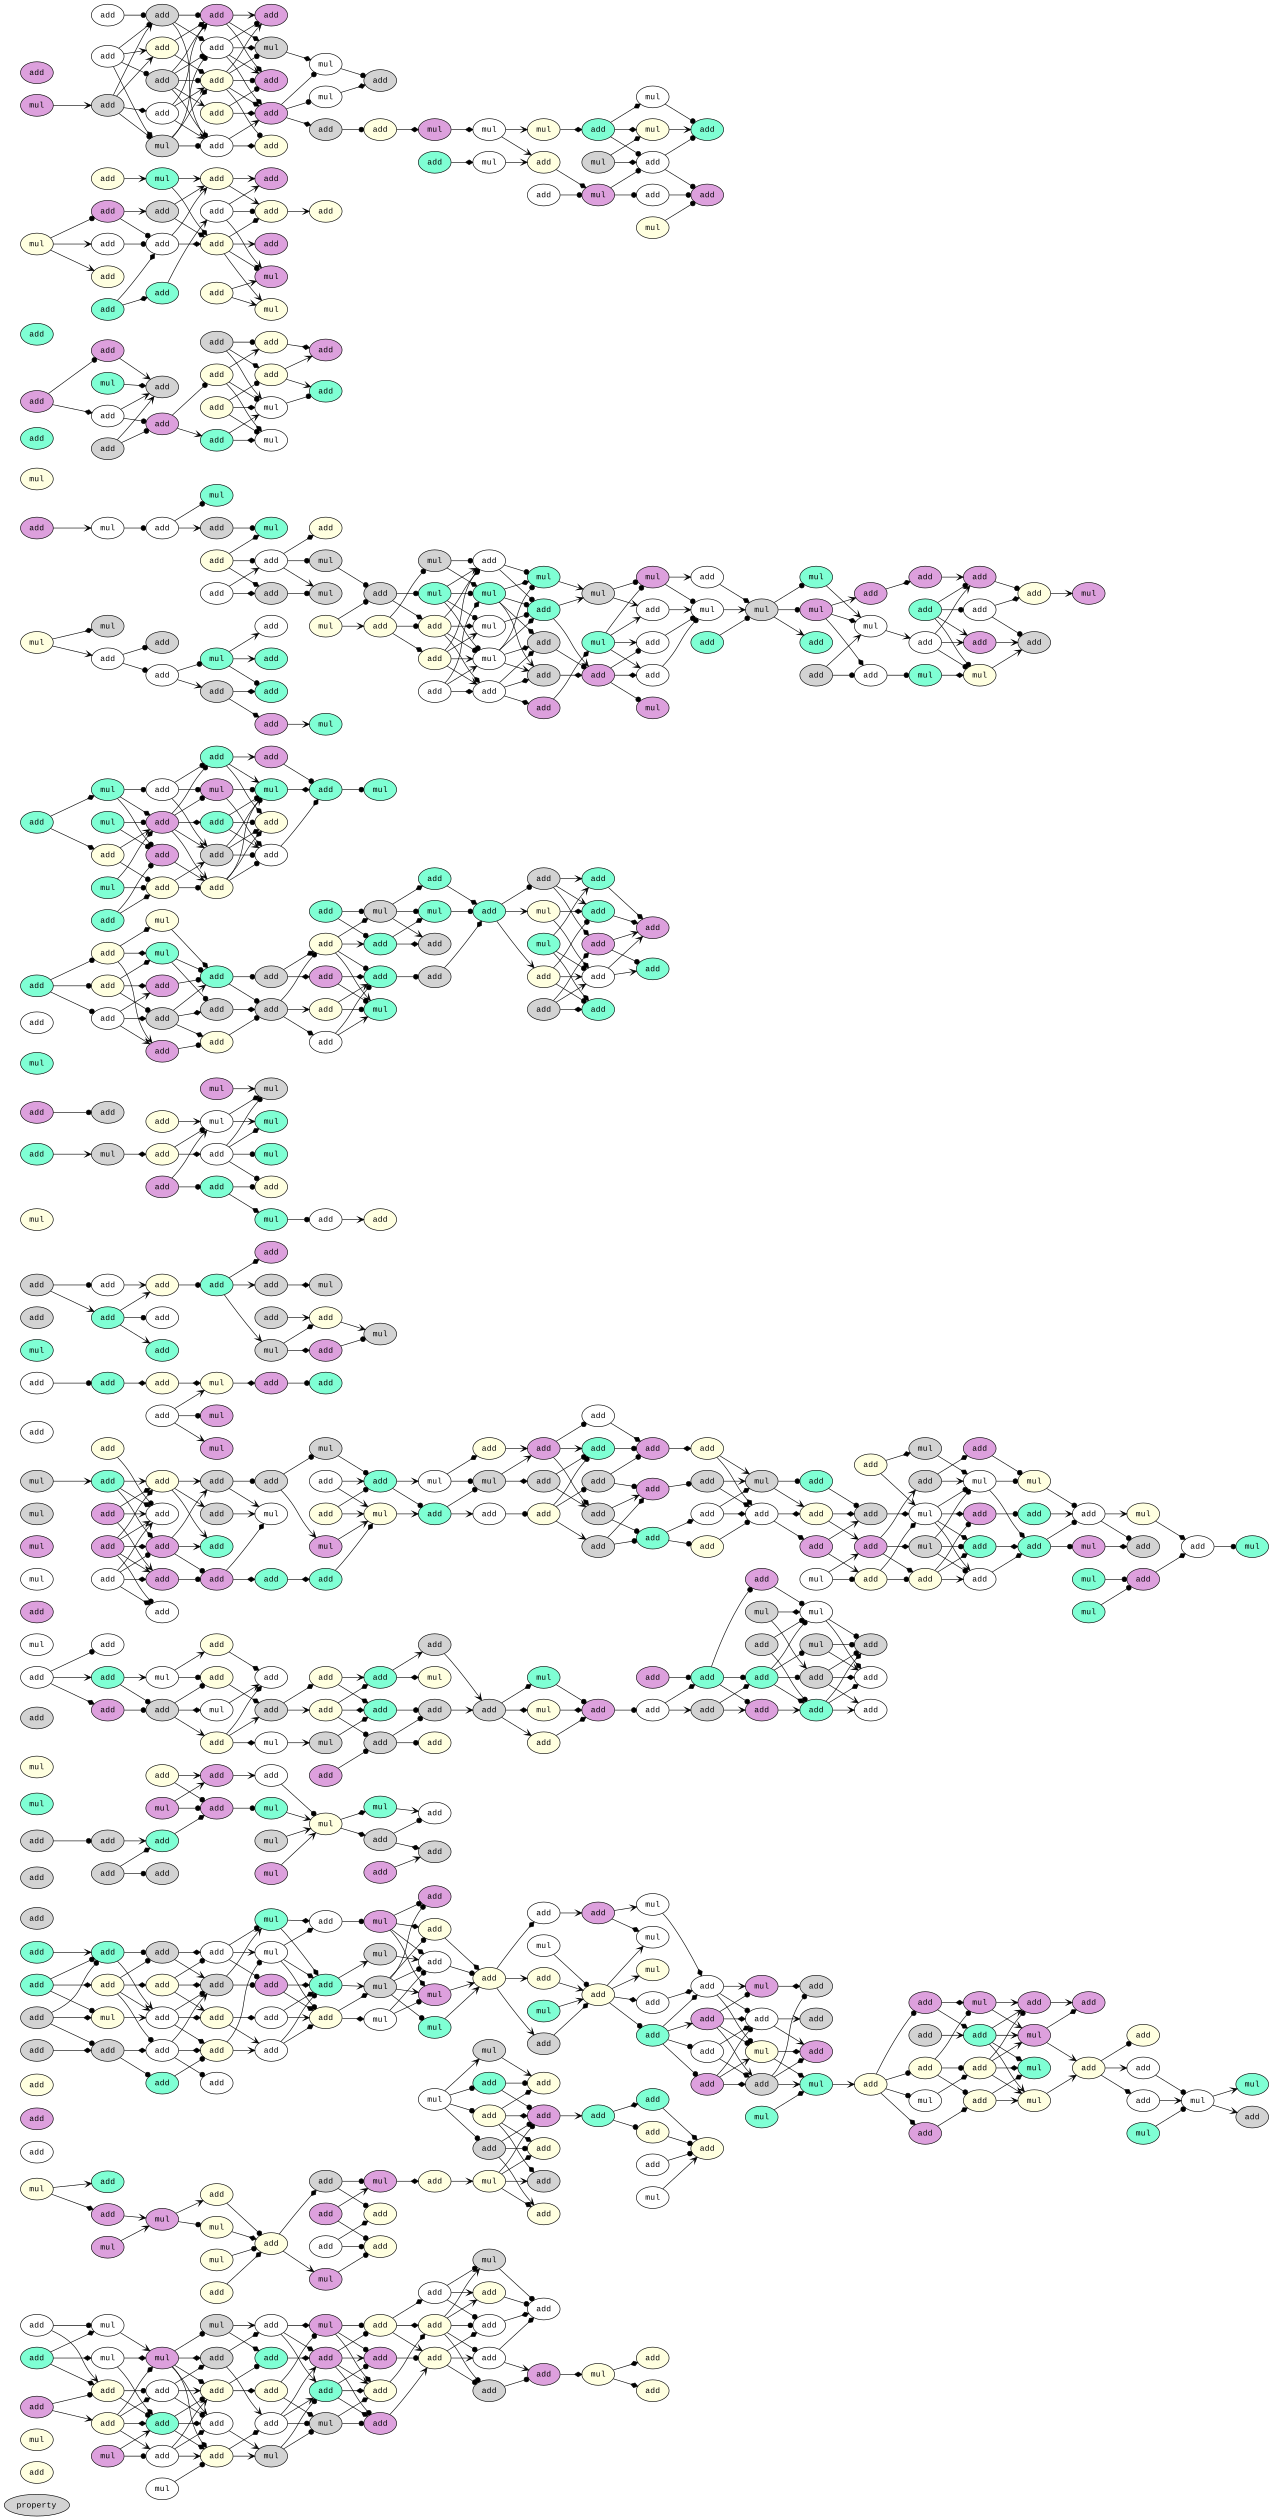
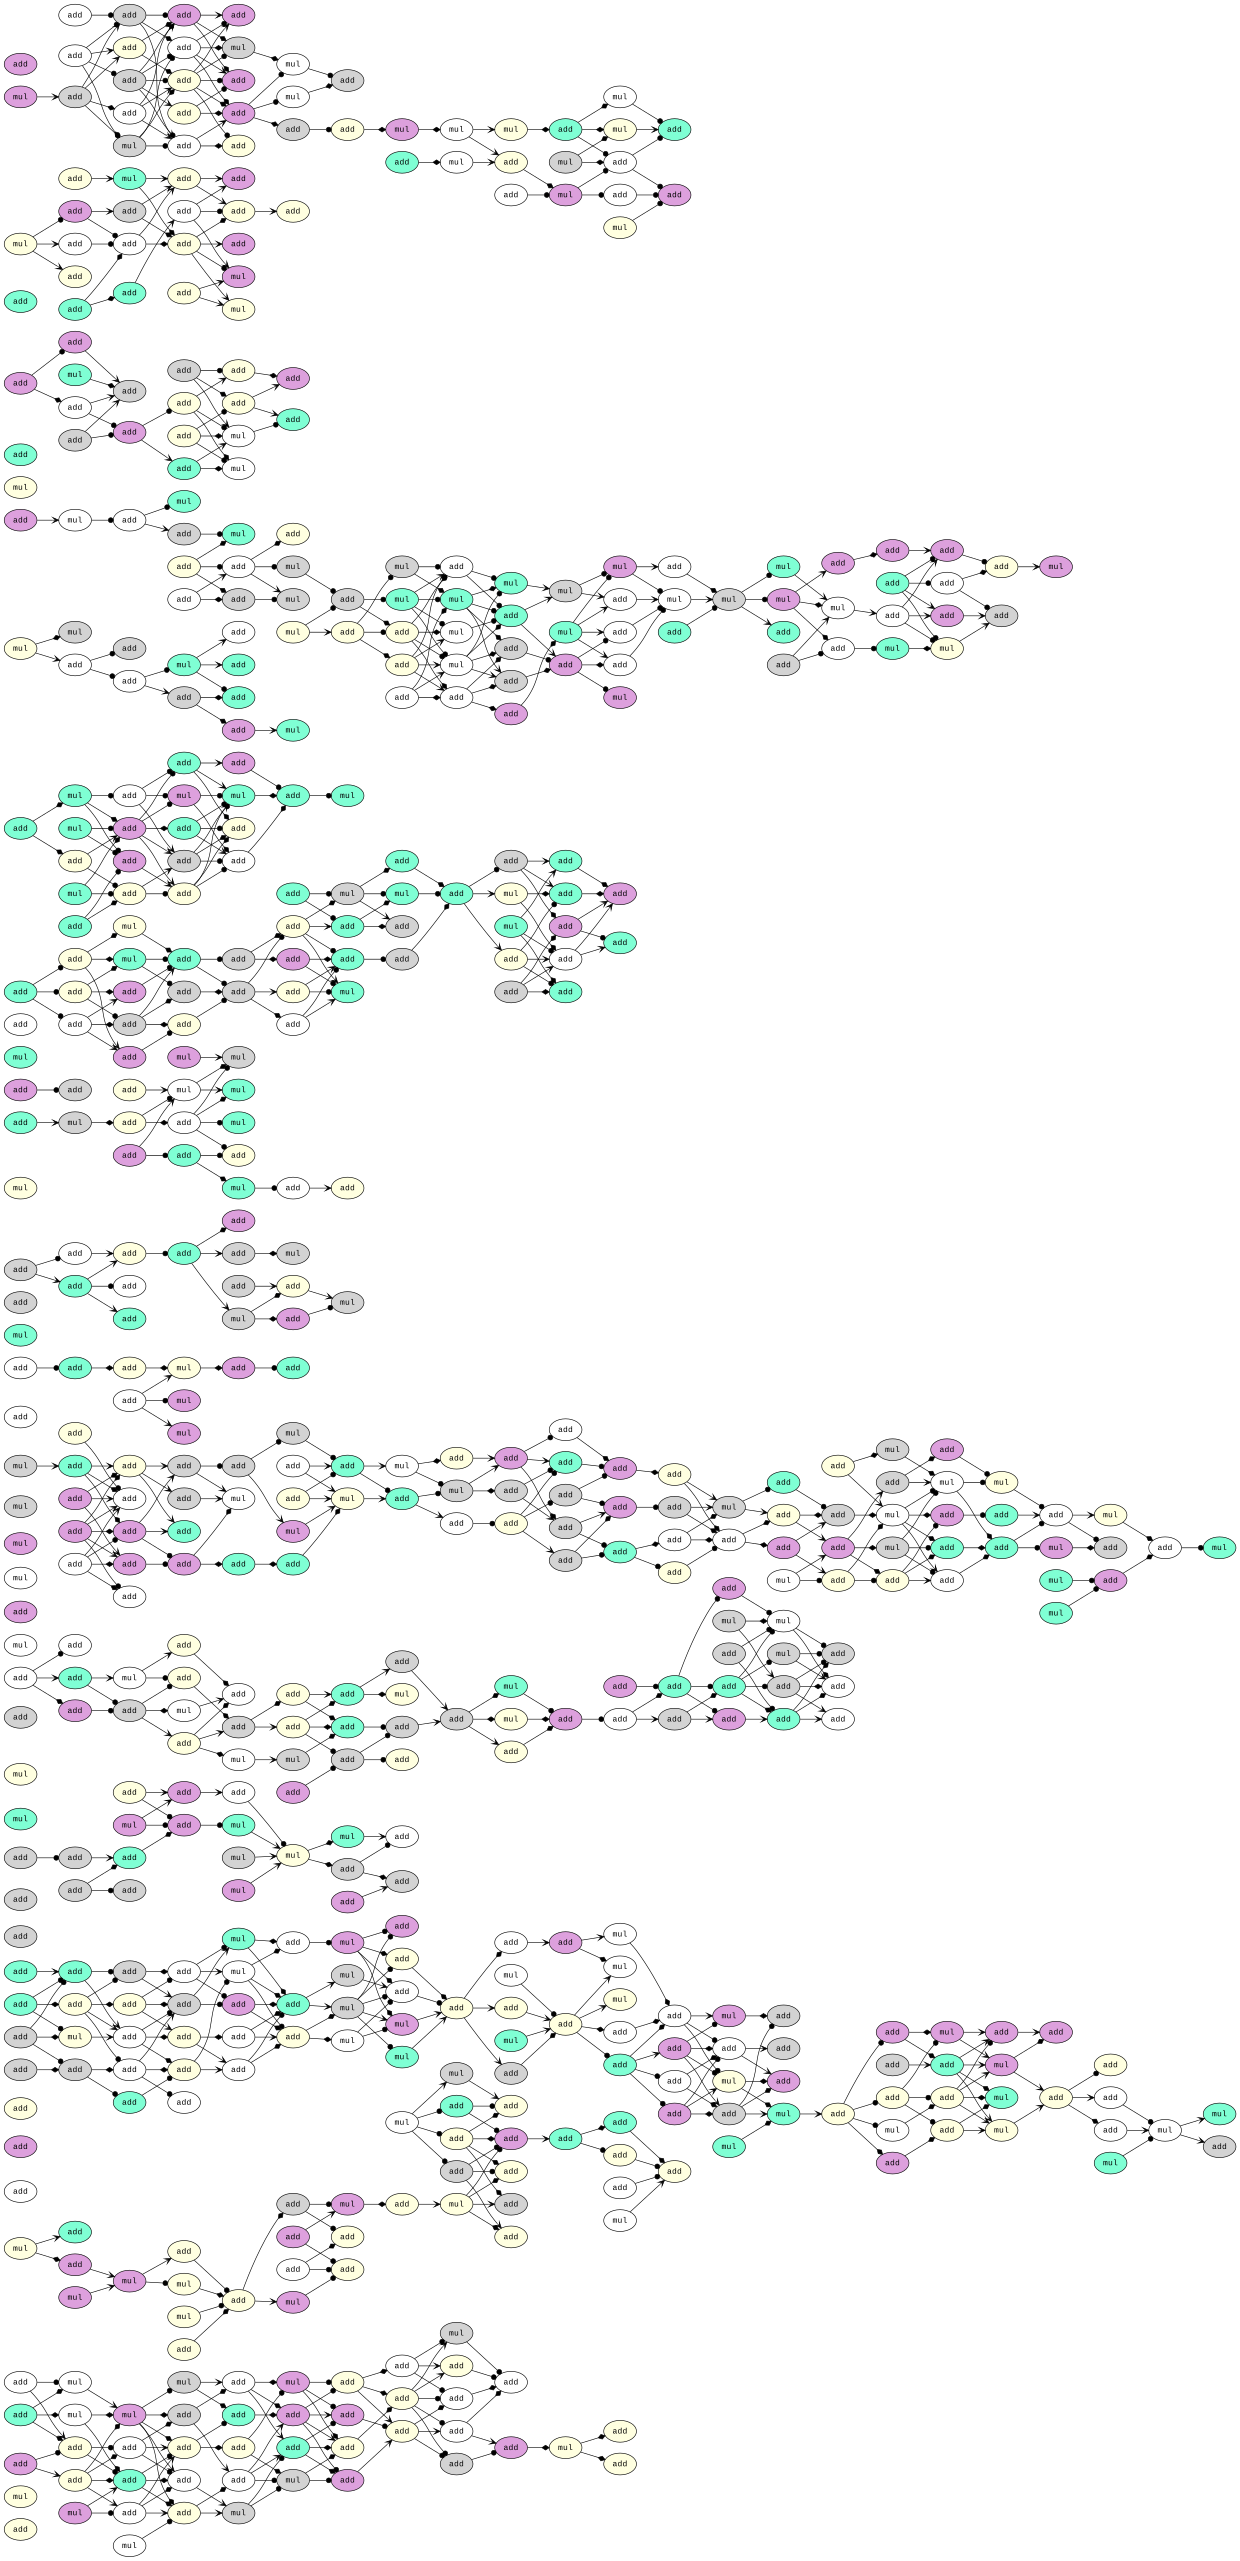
(37, 2505) -> none
